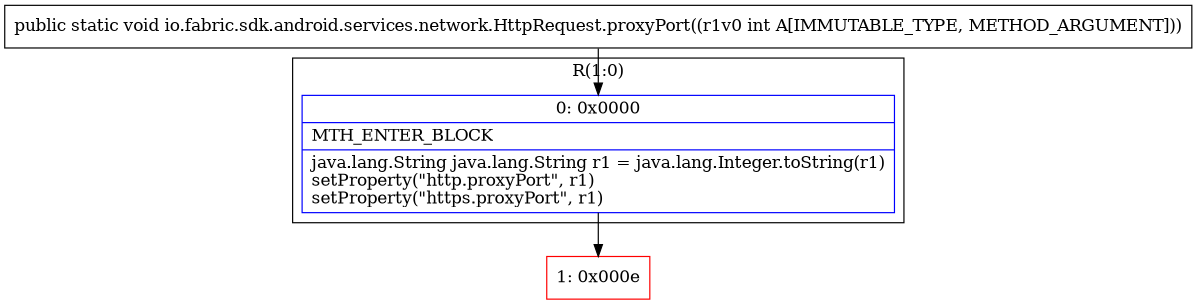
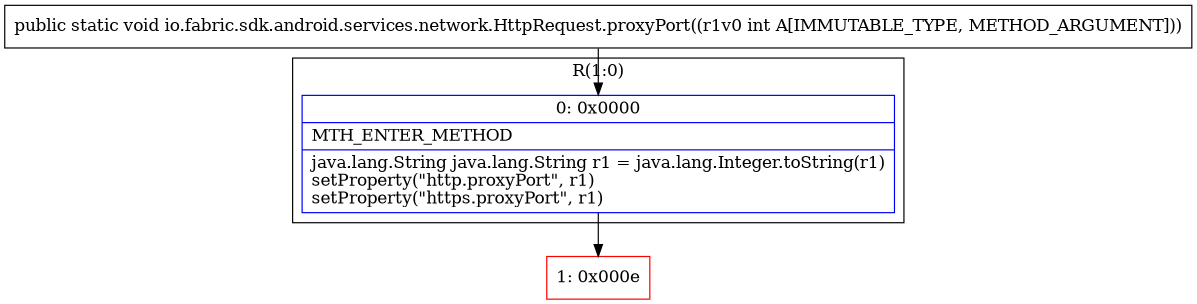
(403, 136) -> (412, 136)
